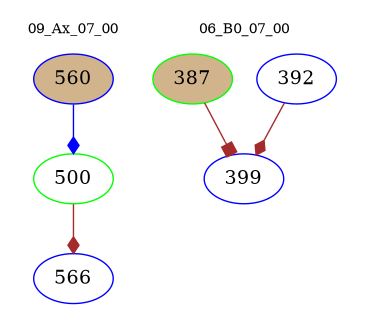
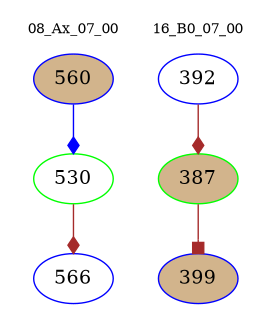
(73, 30) -> (73, 30)
(245, 30) -> (198, 30)
(274, 121) -> (198, 121)
(73, 179) -> (73, 179)
(244, 179) -> (198, 279)
